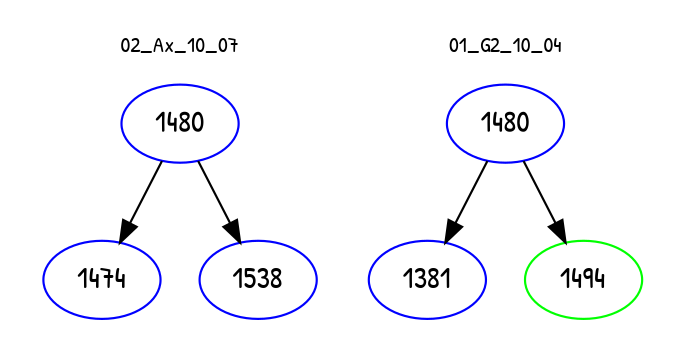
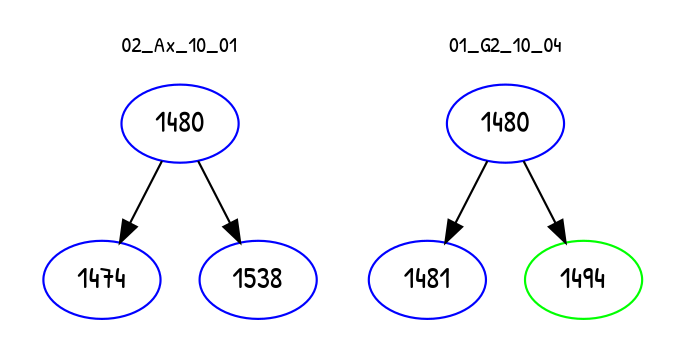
(180, 47) -> (180, 47)
(427, 280) -> (427, 280)
